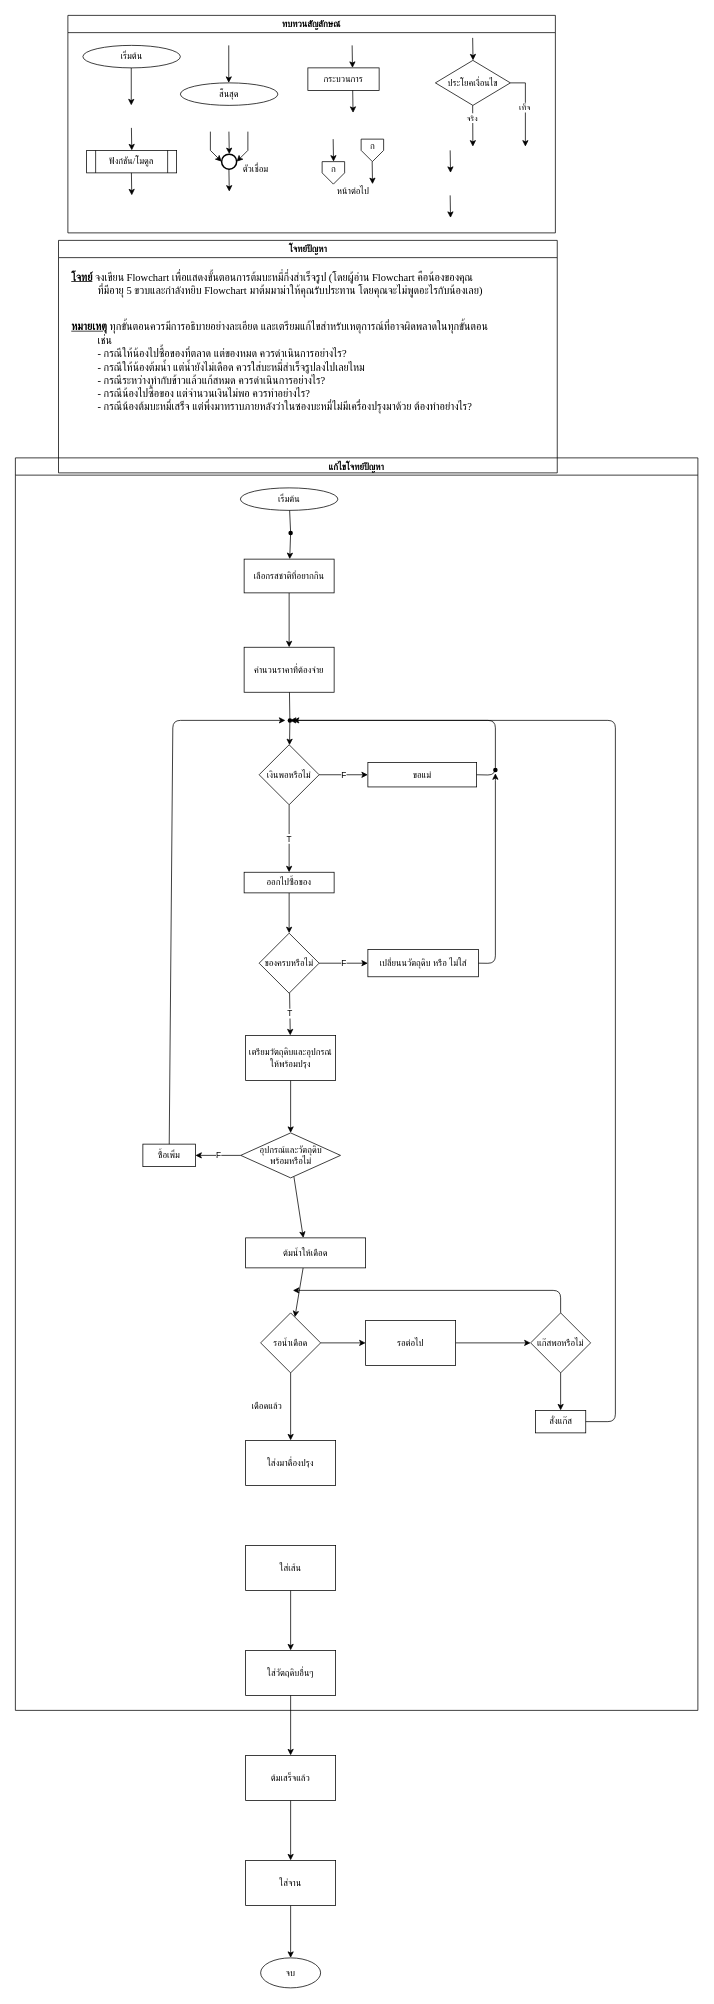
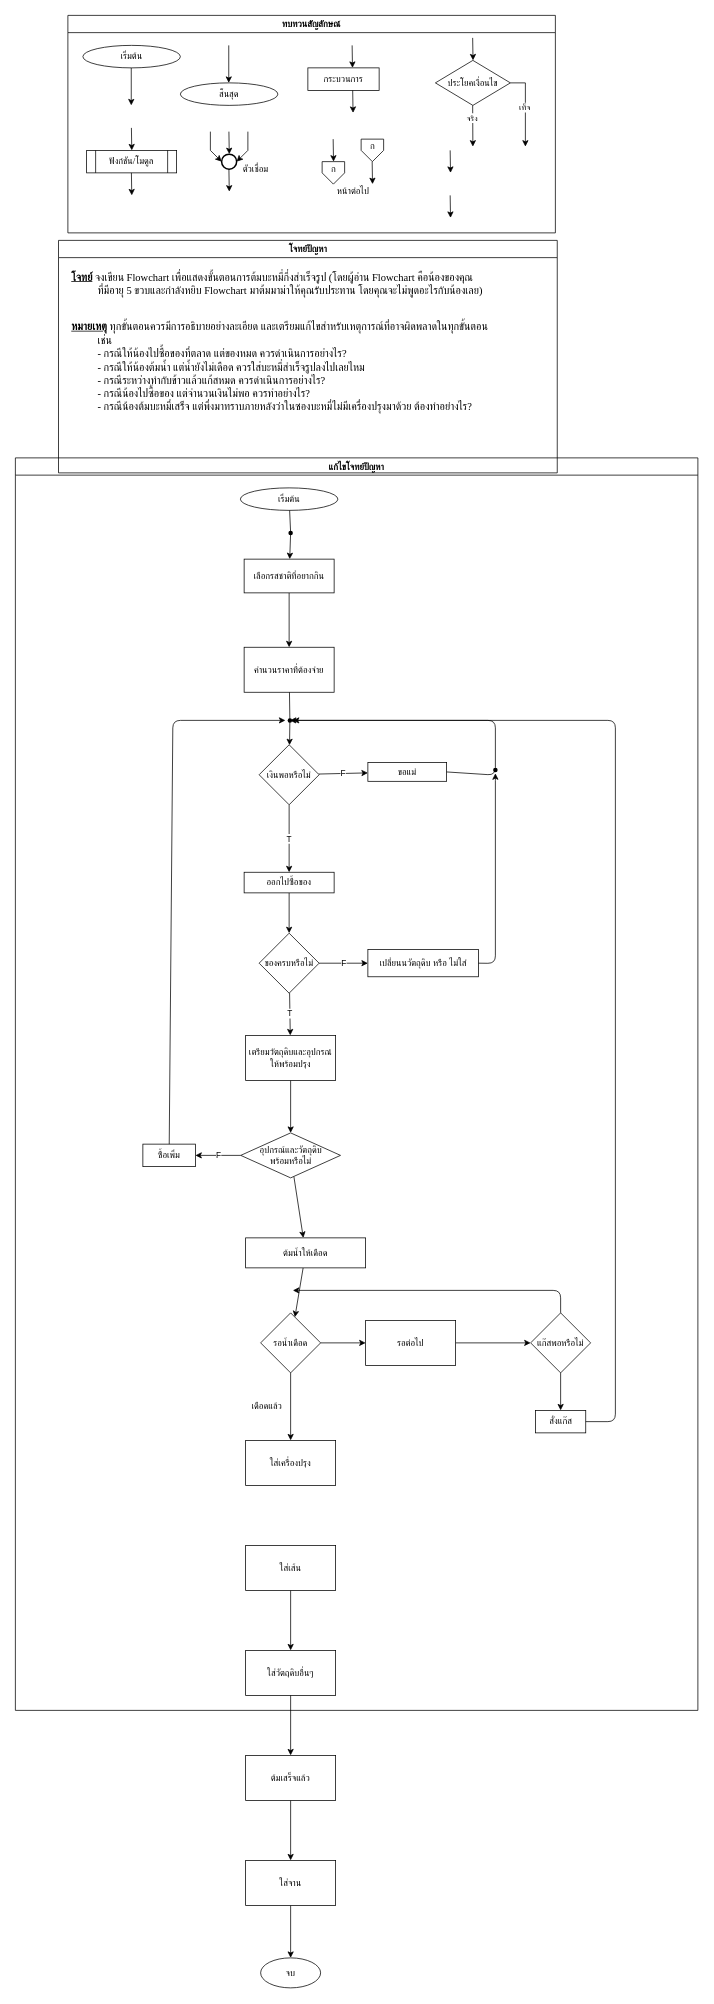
(422, 775) -> (407, 772)
(291, 1463) -> (291, 1463)
